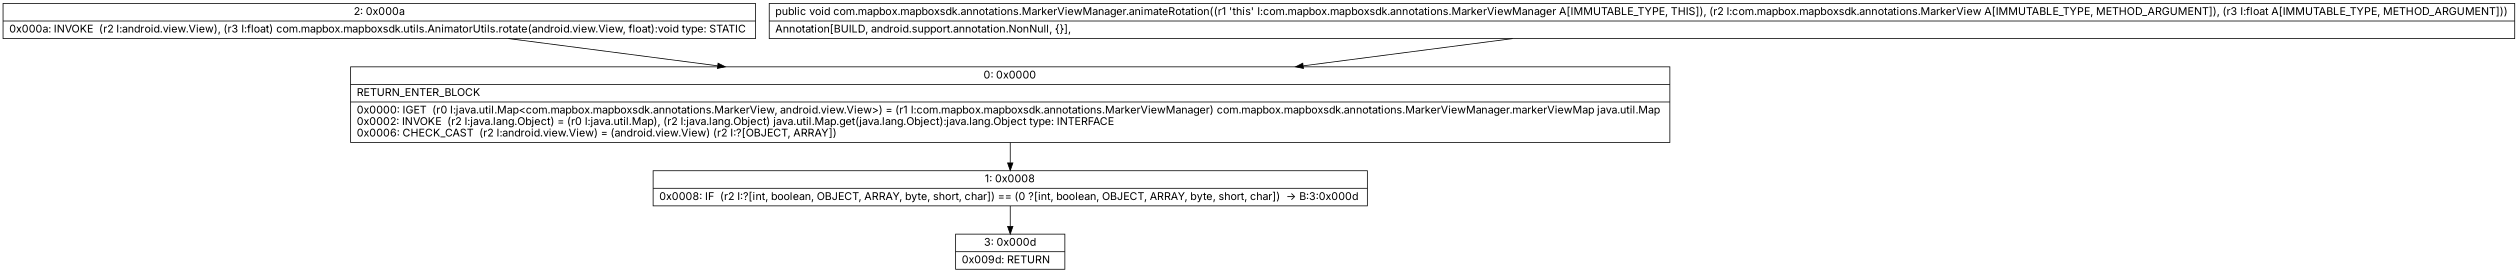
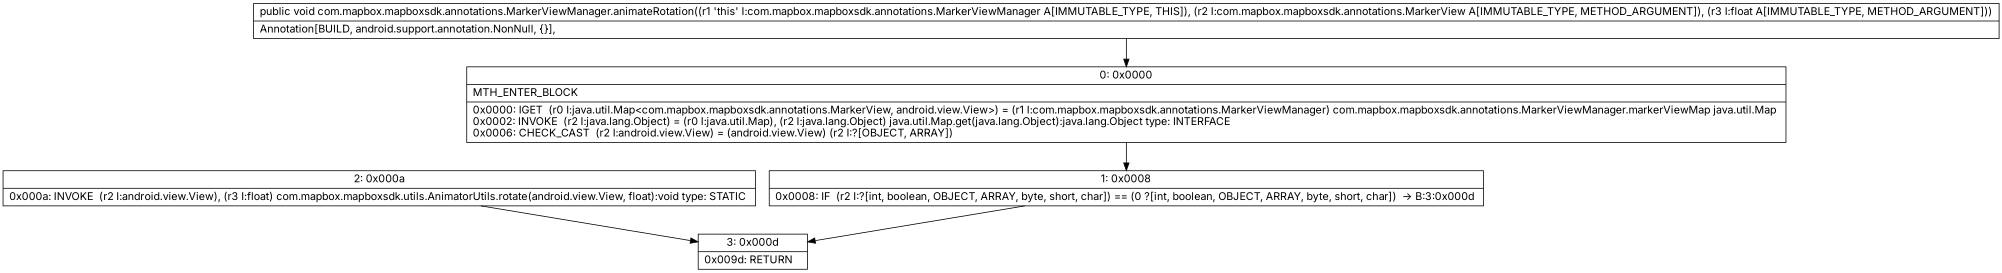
(613, 52) -> (586, 223)
(419, 93) -> (526, 93)
